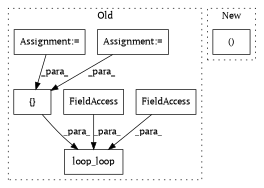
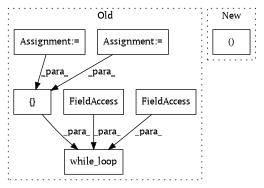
(94, 162) -> (94, 162)
